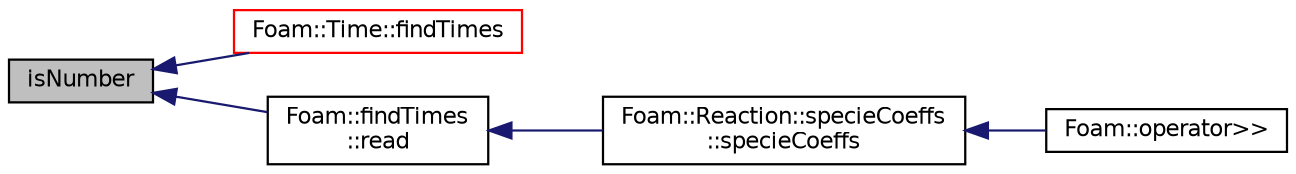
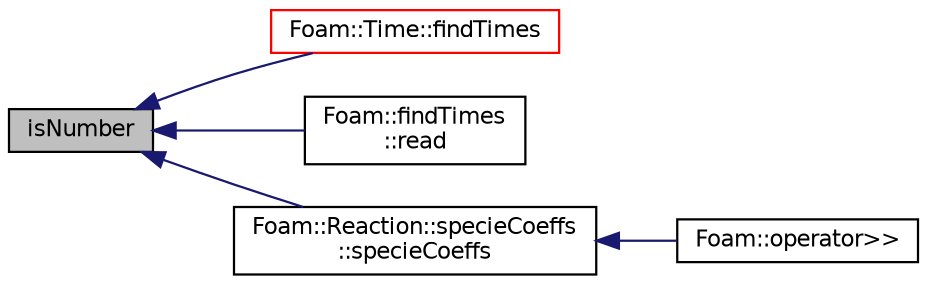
(557, 130) -> (233, 184)
